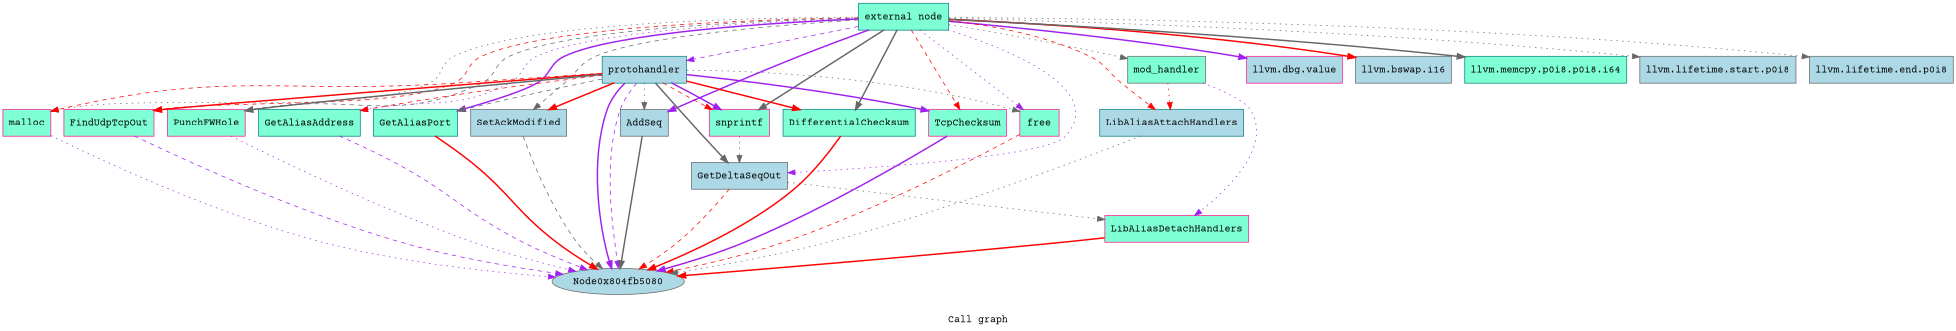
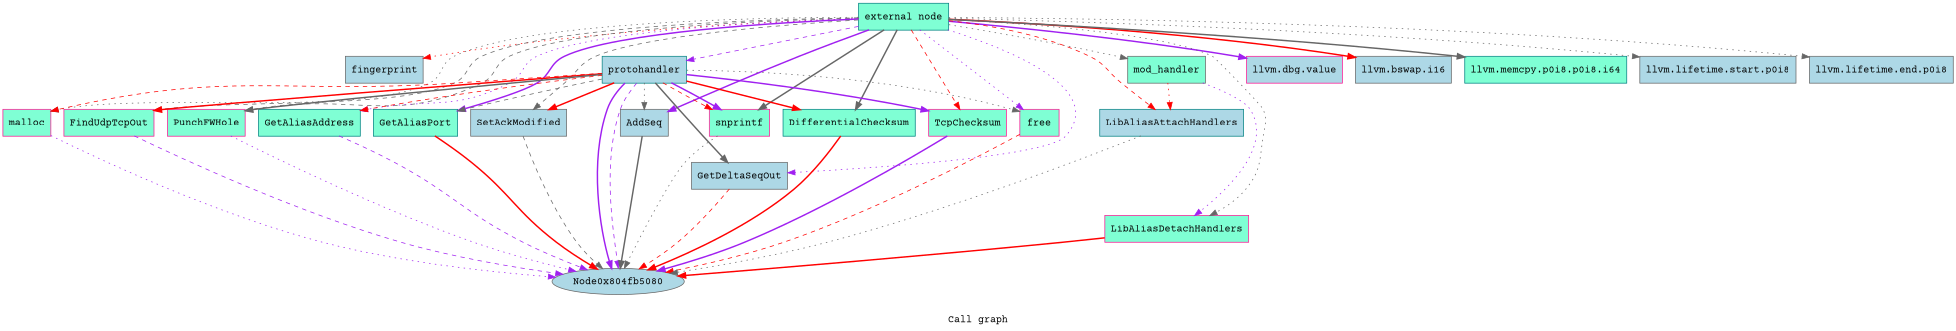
(504, 49) -> (487, 55)
none -> (384, 70)
(739, 146) -> (665, 193)
(942, 200) -> (1133, 36)
